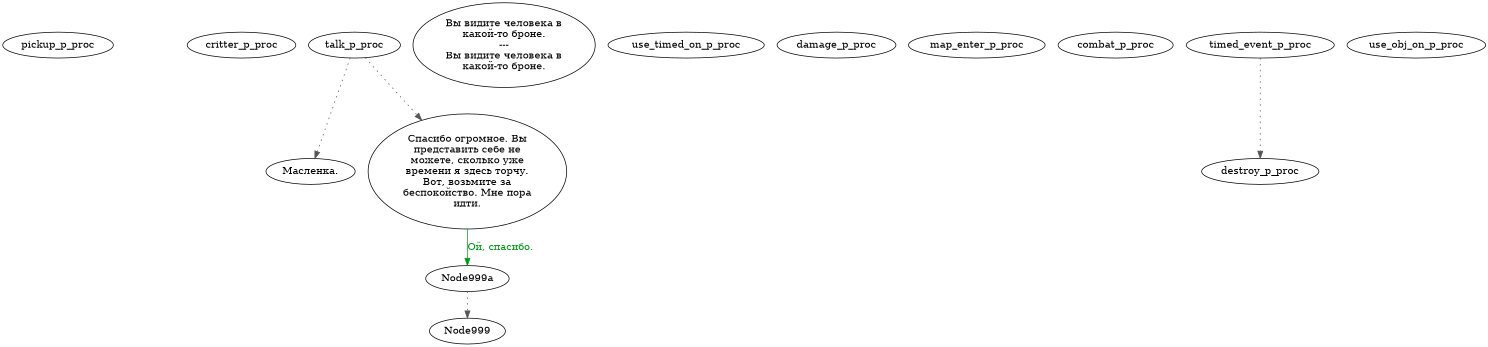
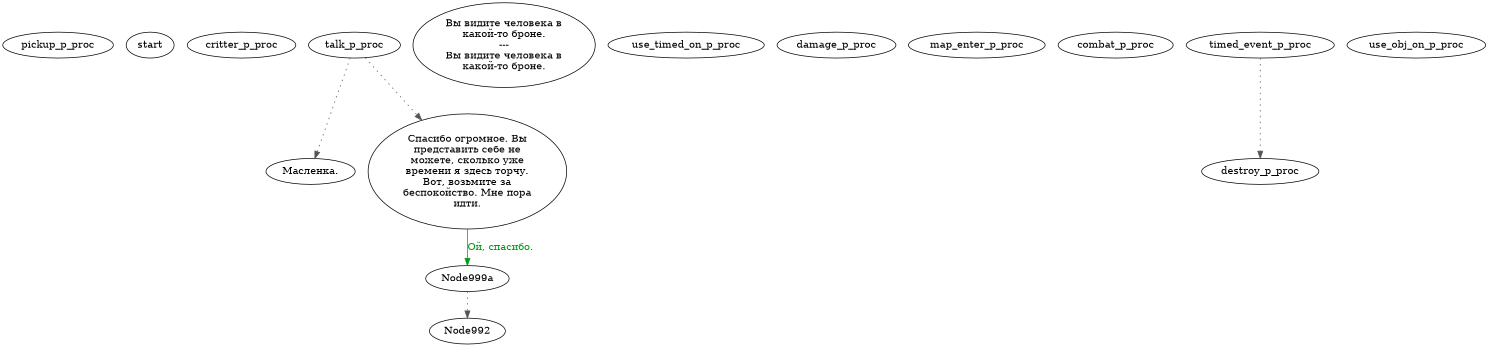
none -> (150, 45)
(467, 331) -> (467, 331)
